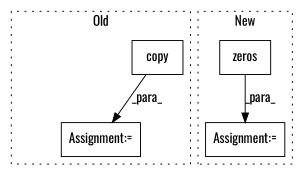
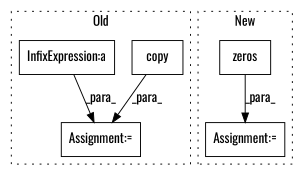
none -> (67, 58)
